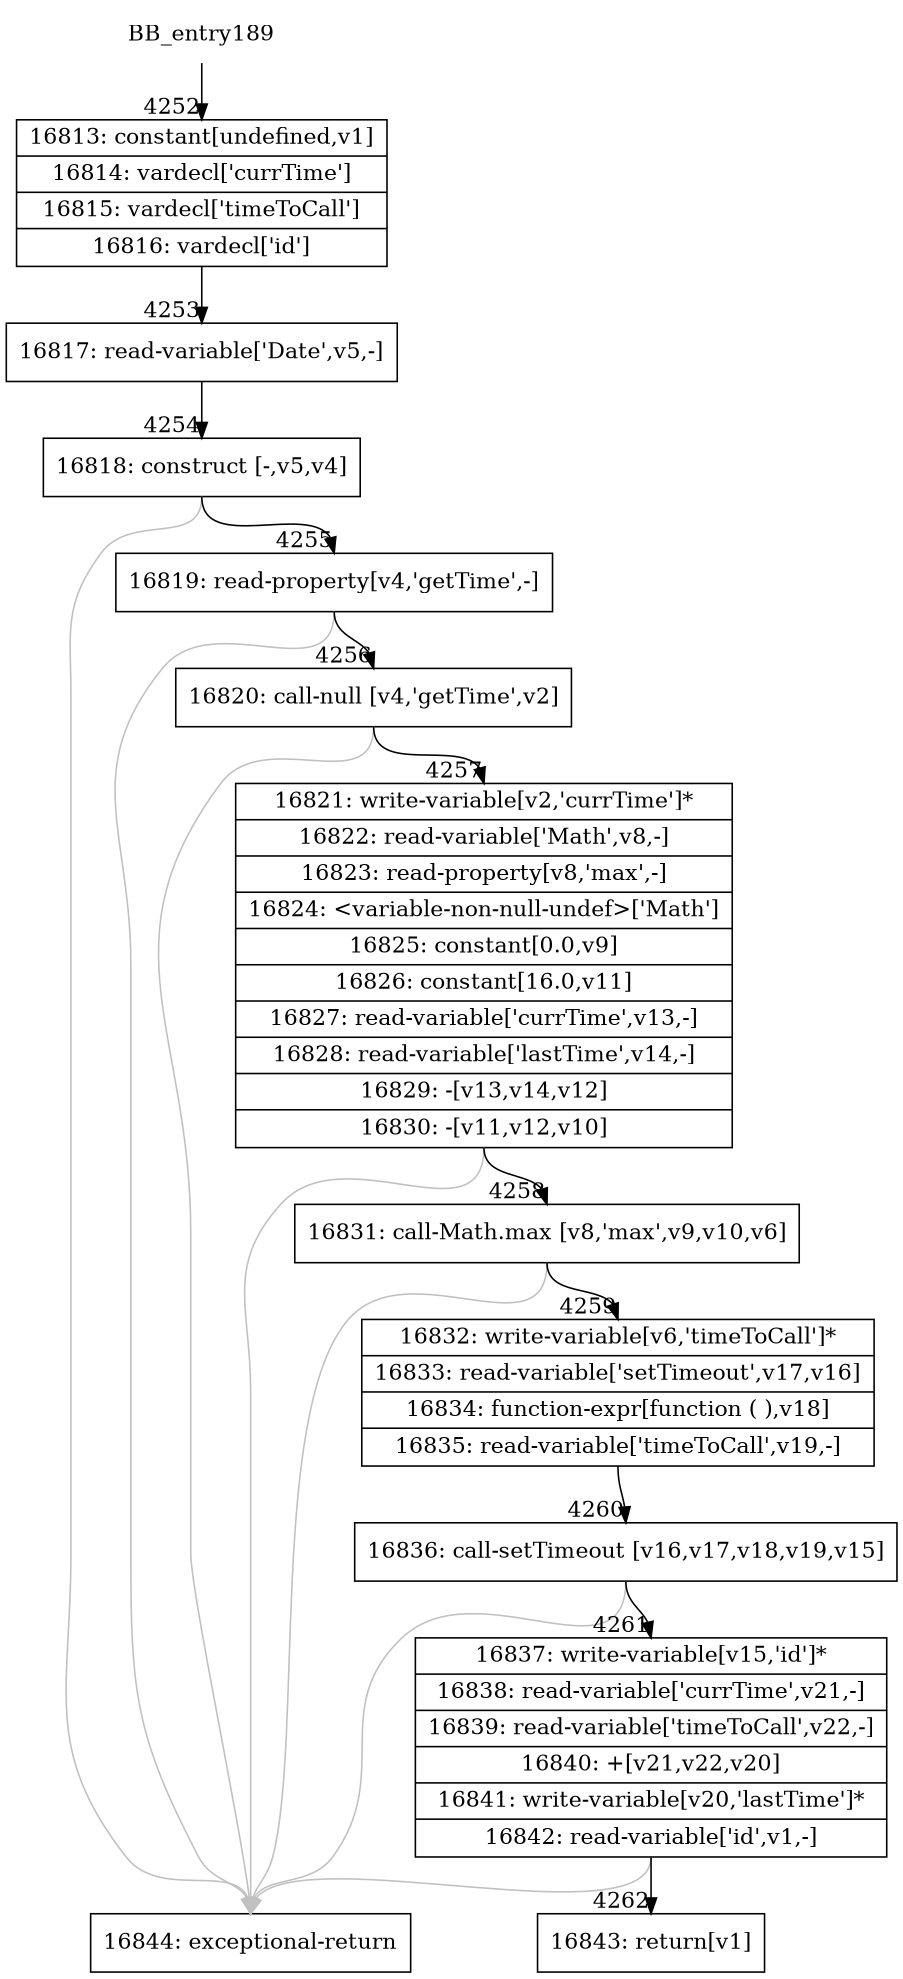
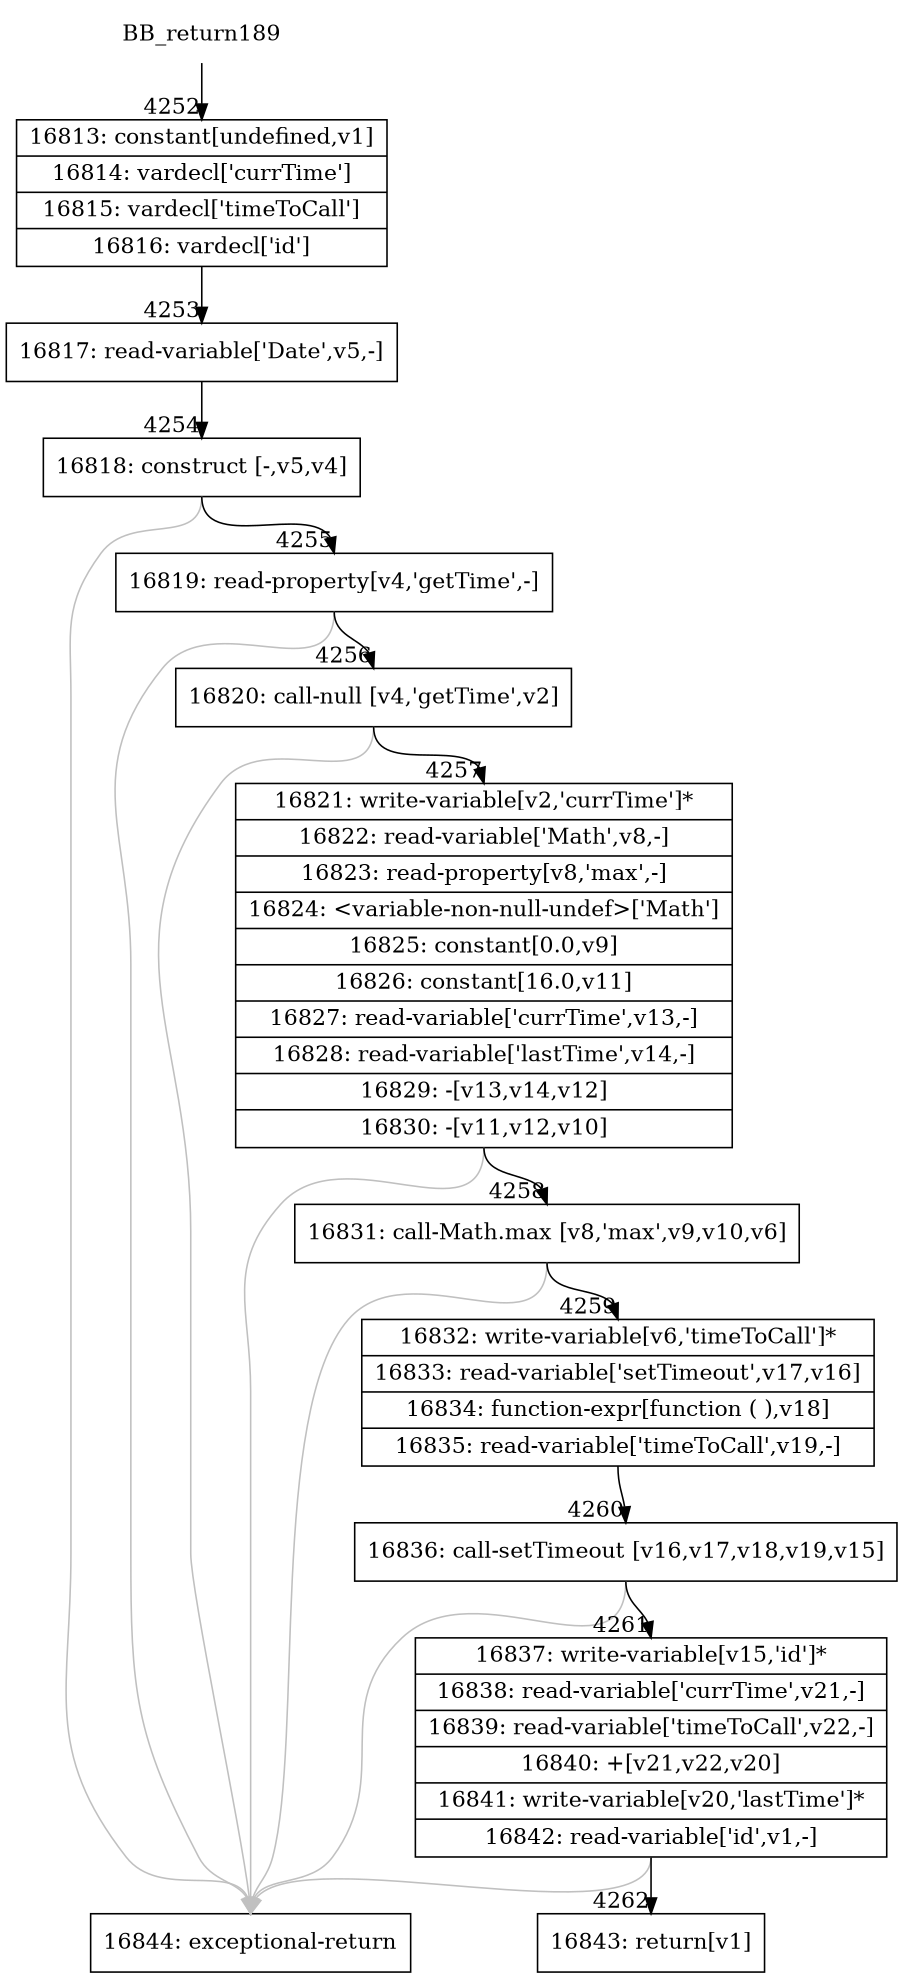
(202, 35) -> (202, 35)
